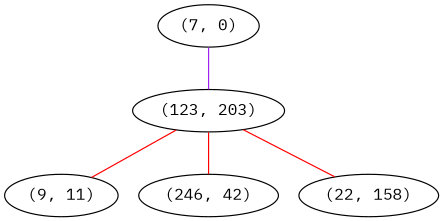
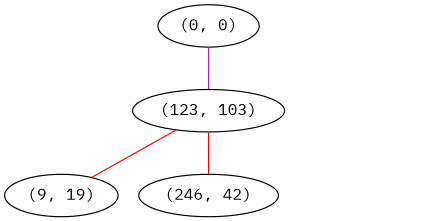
(209, 26) -> (209, 26)
(209, 111) -> (209, 111)
(61, 196) -> (61, 196)
(369, 196) -> none
